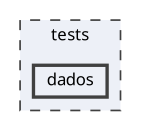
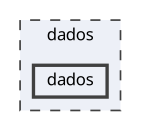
(70, 36) -> (70, 36)
